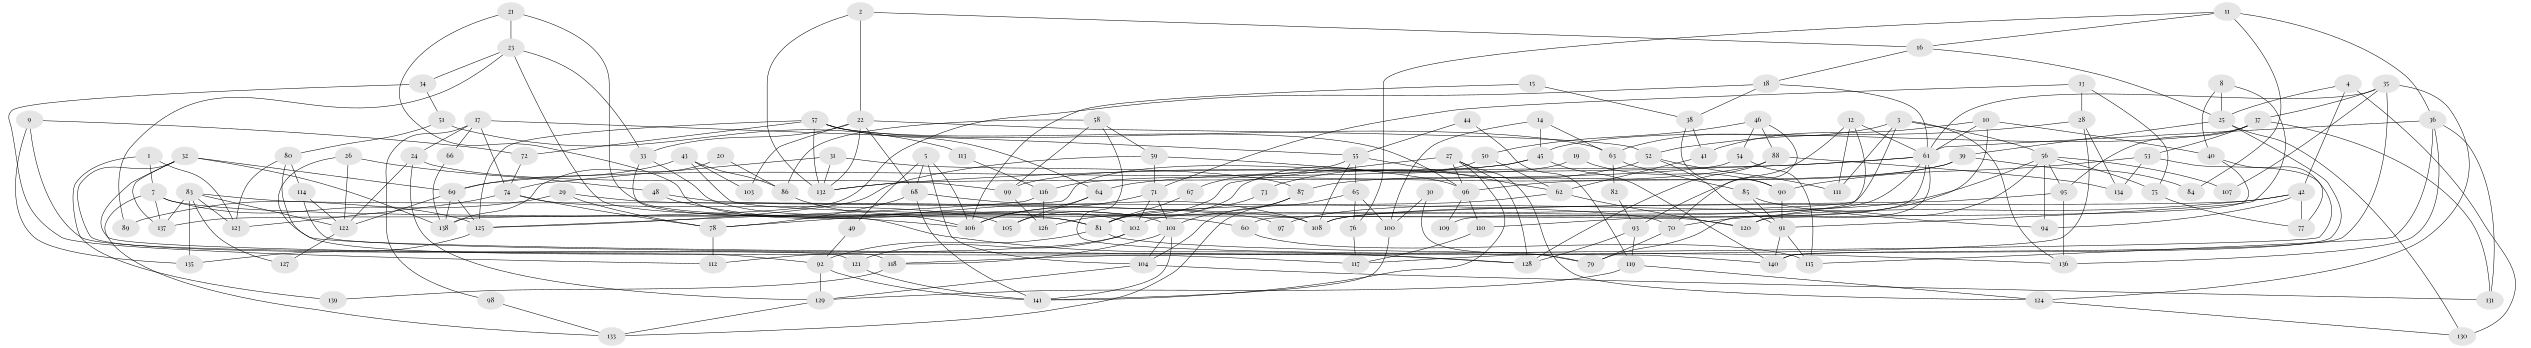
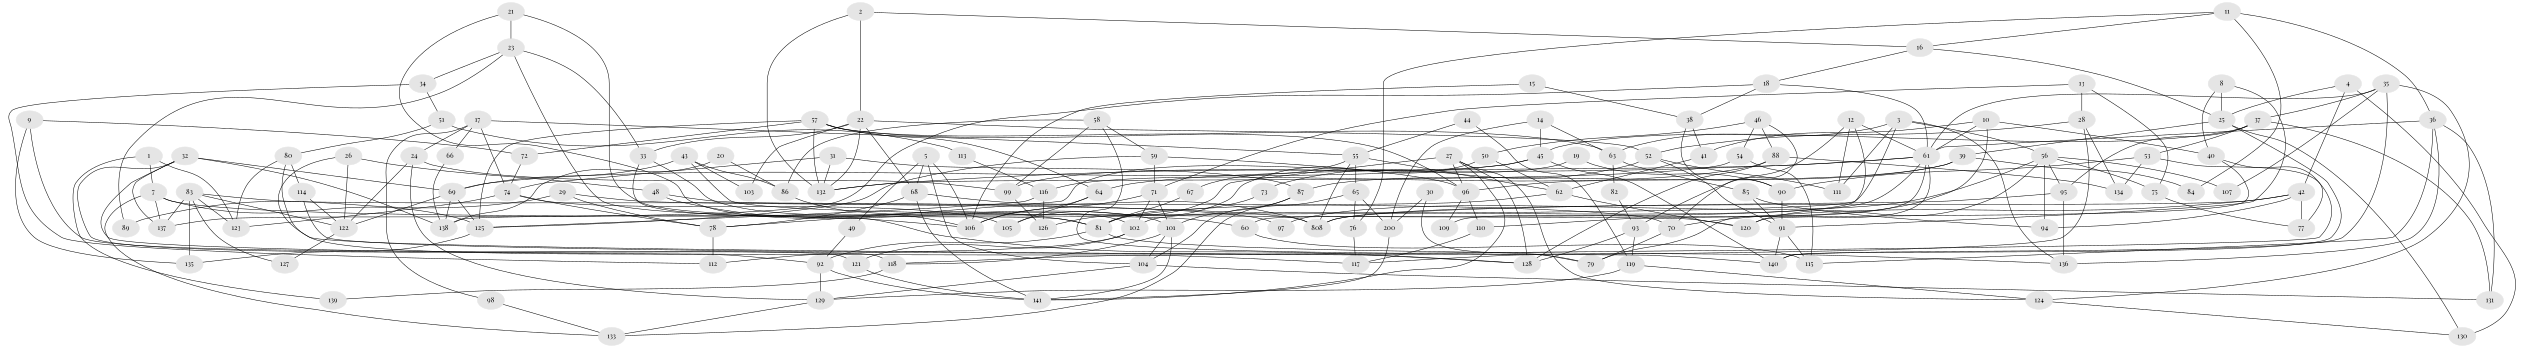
(1317, 228) -> (1317, 228)
(1389, 228) -> (1389, 228)
